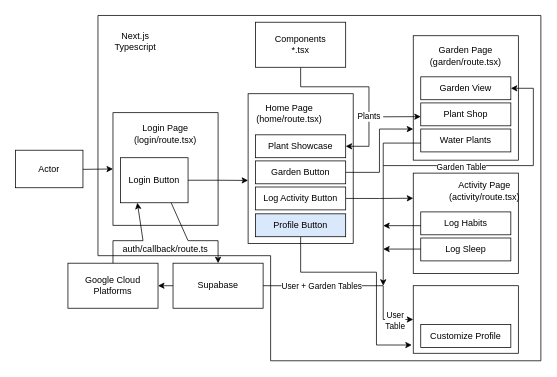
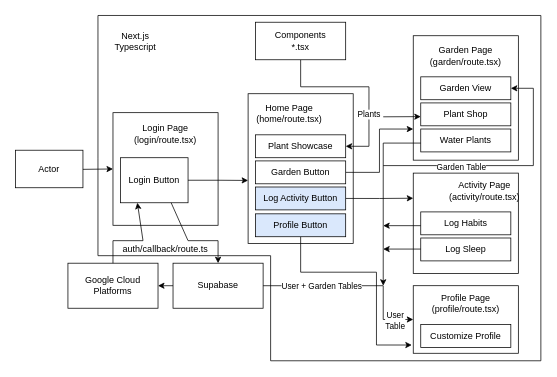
(300, 45) -> (300, 41)
(300, 198) -> (300, 198)
none -> (465, 303)
